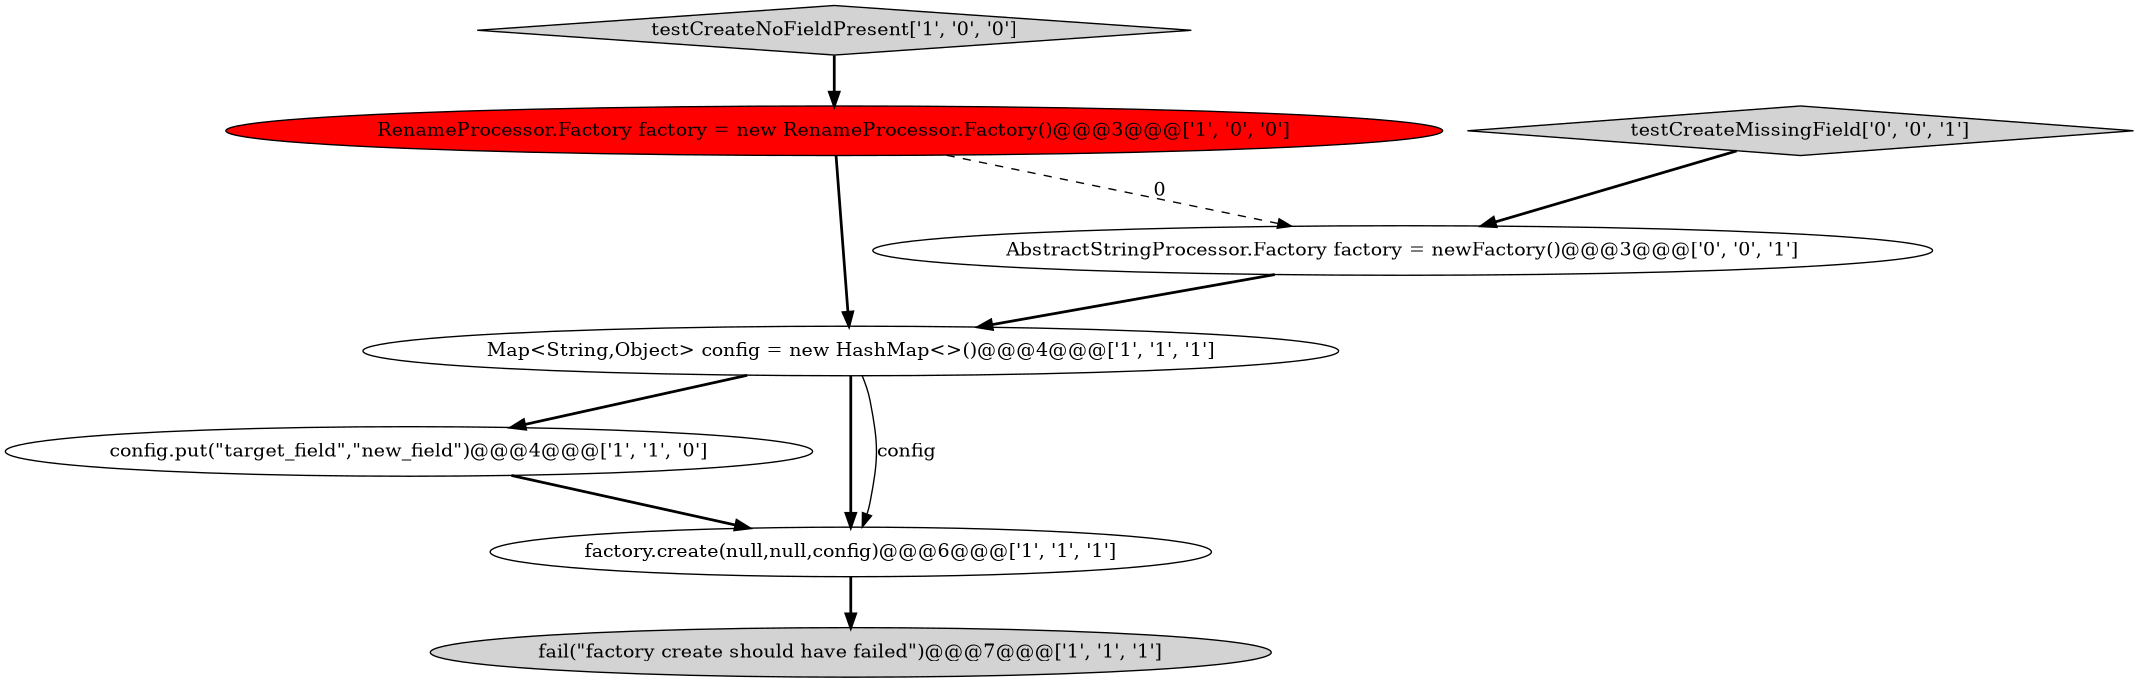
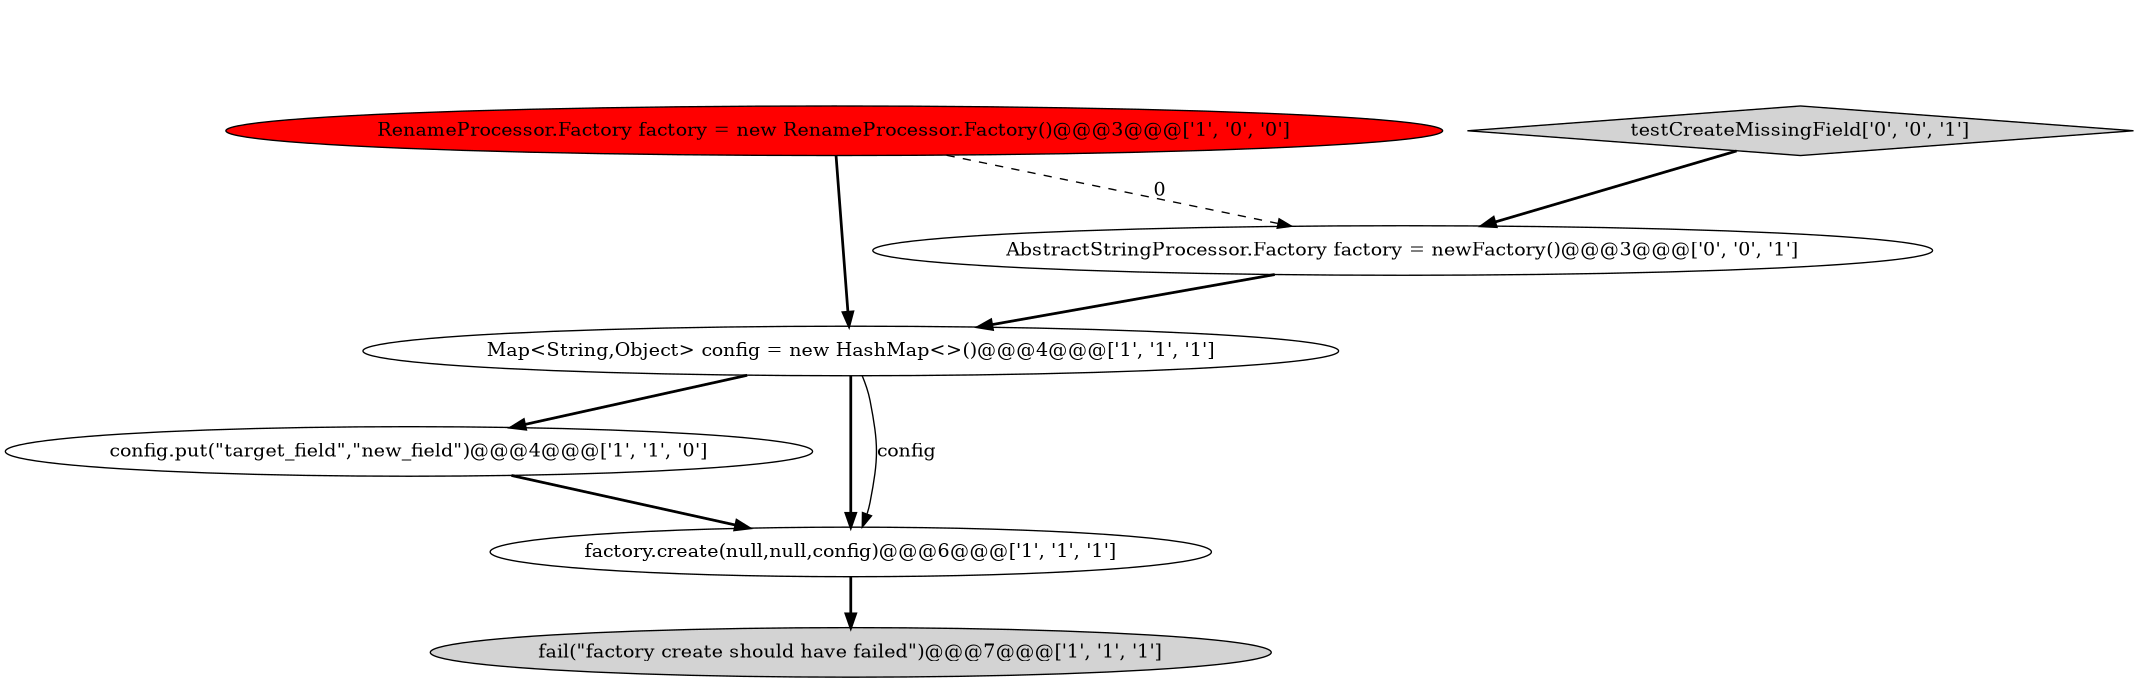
(834, 30) -> none
